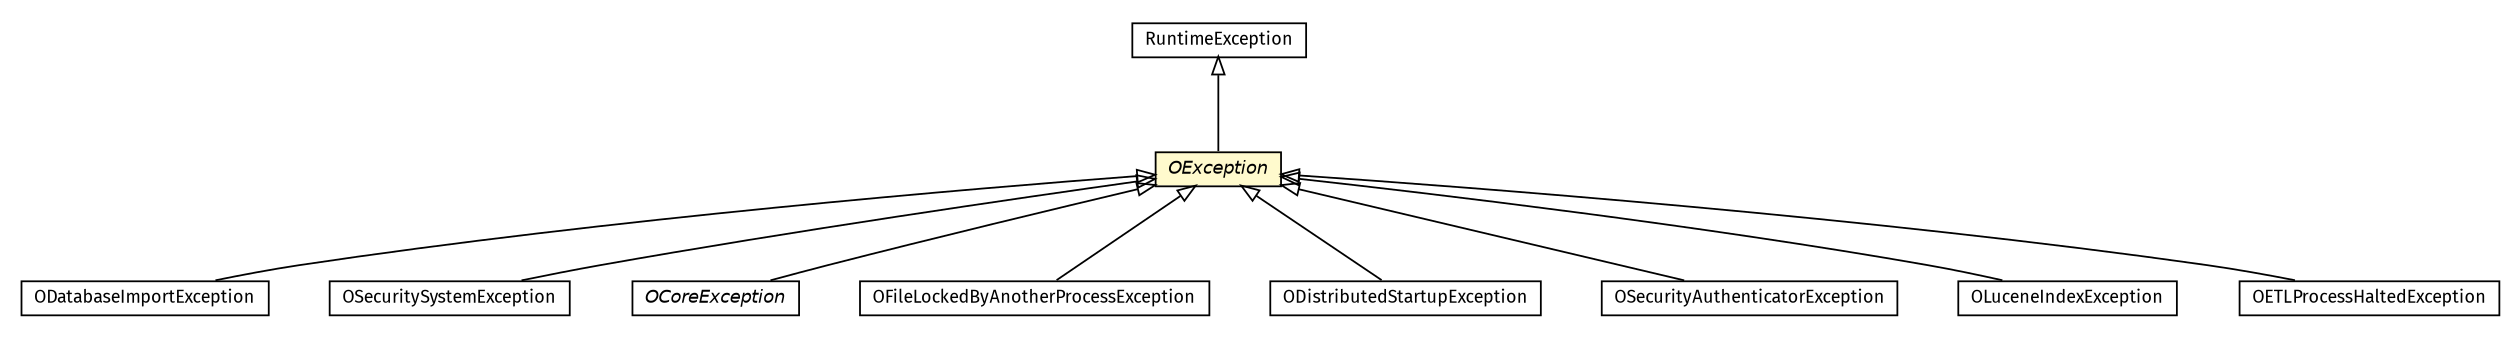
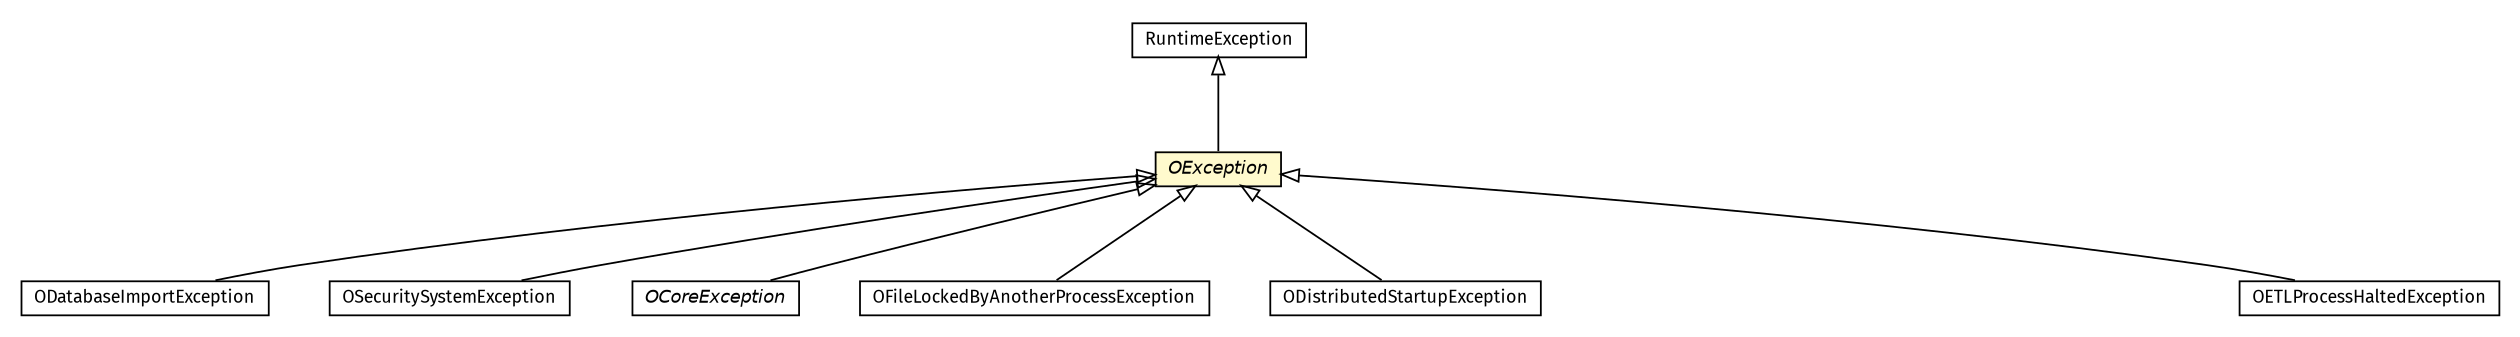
(1749, 297) -> none
(2068, 297) -> none
